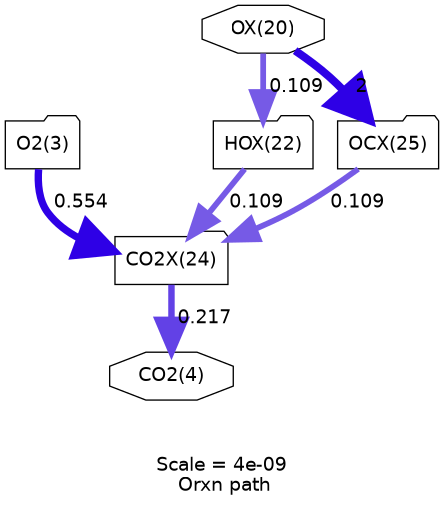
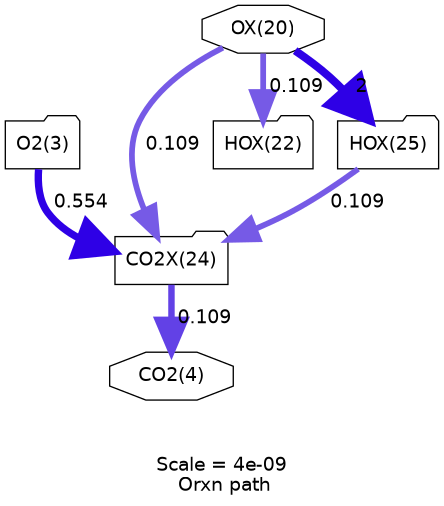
(388, 145) -> (388, 145)
(226, 191) -> (145, 112)
(202, 318) -> (202, 318)
